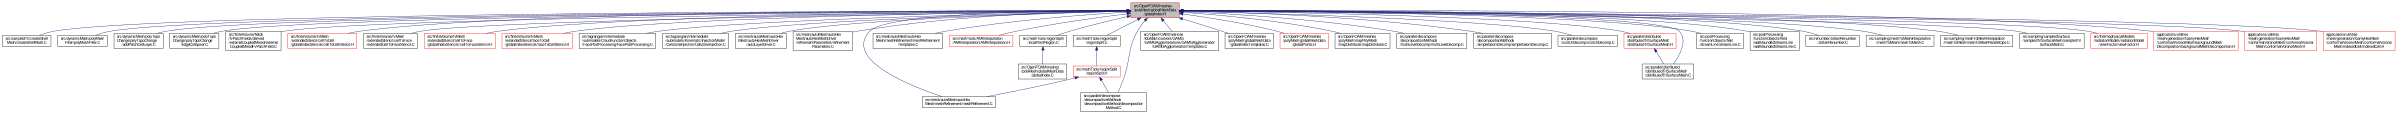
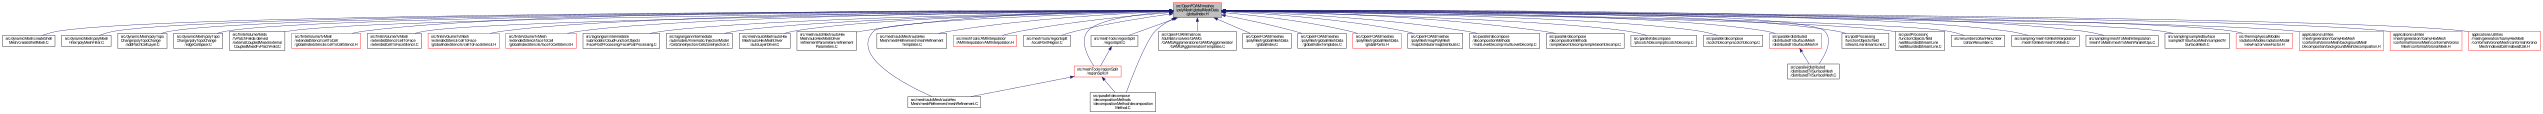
none -> (1109, 21)
(27, 41) -> (29, 41)
none -> (1664, 41)
(1043, 57) -> (1234, 26)
